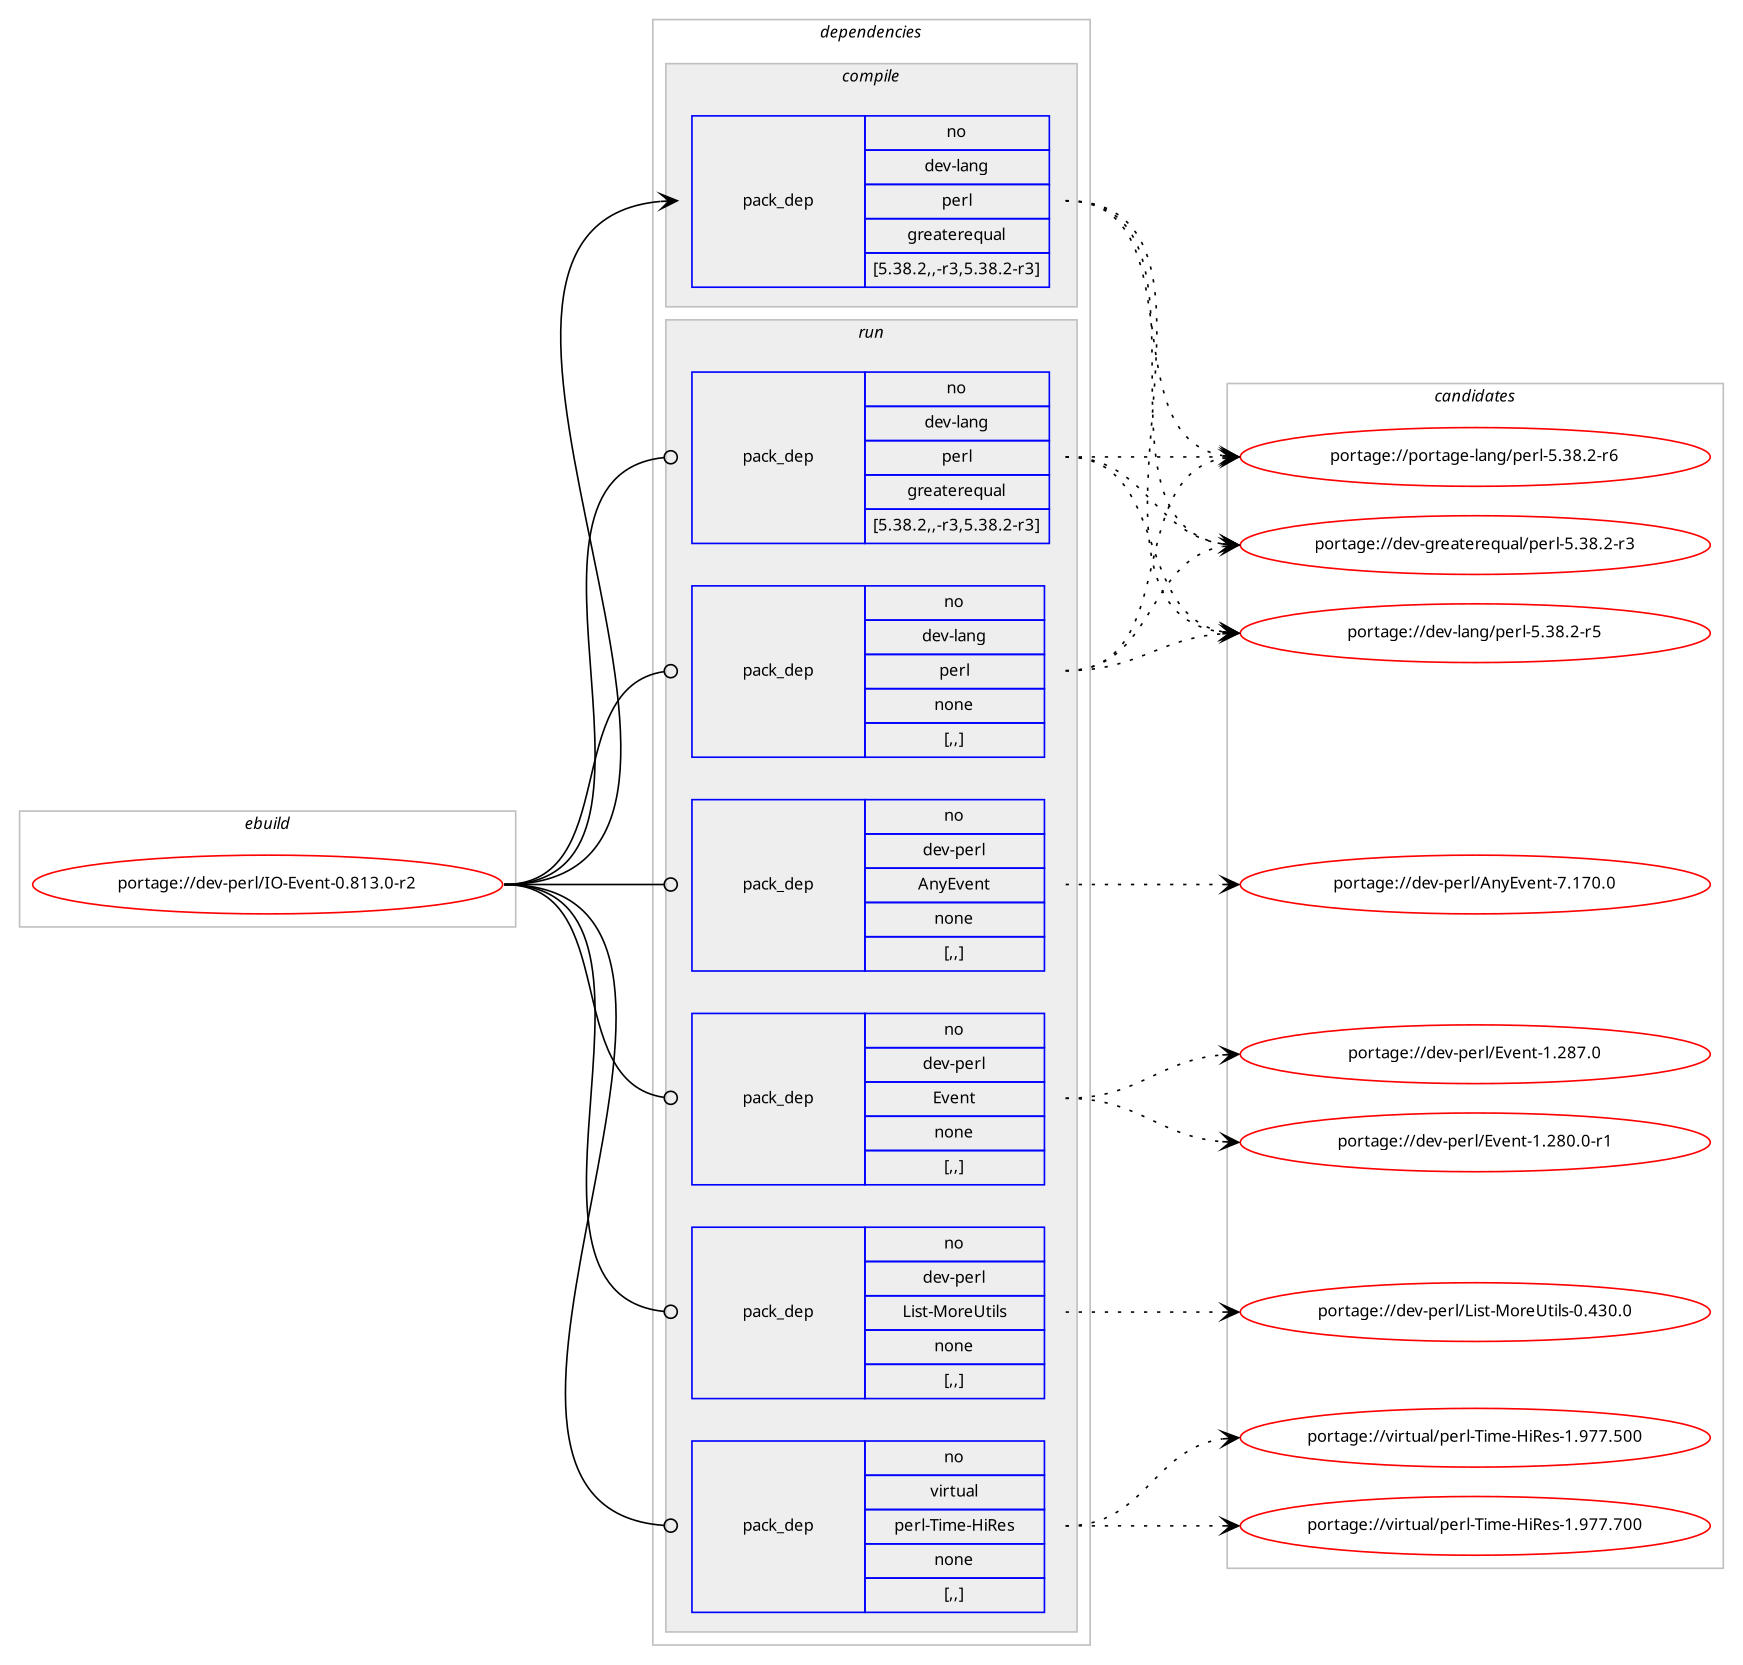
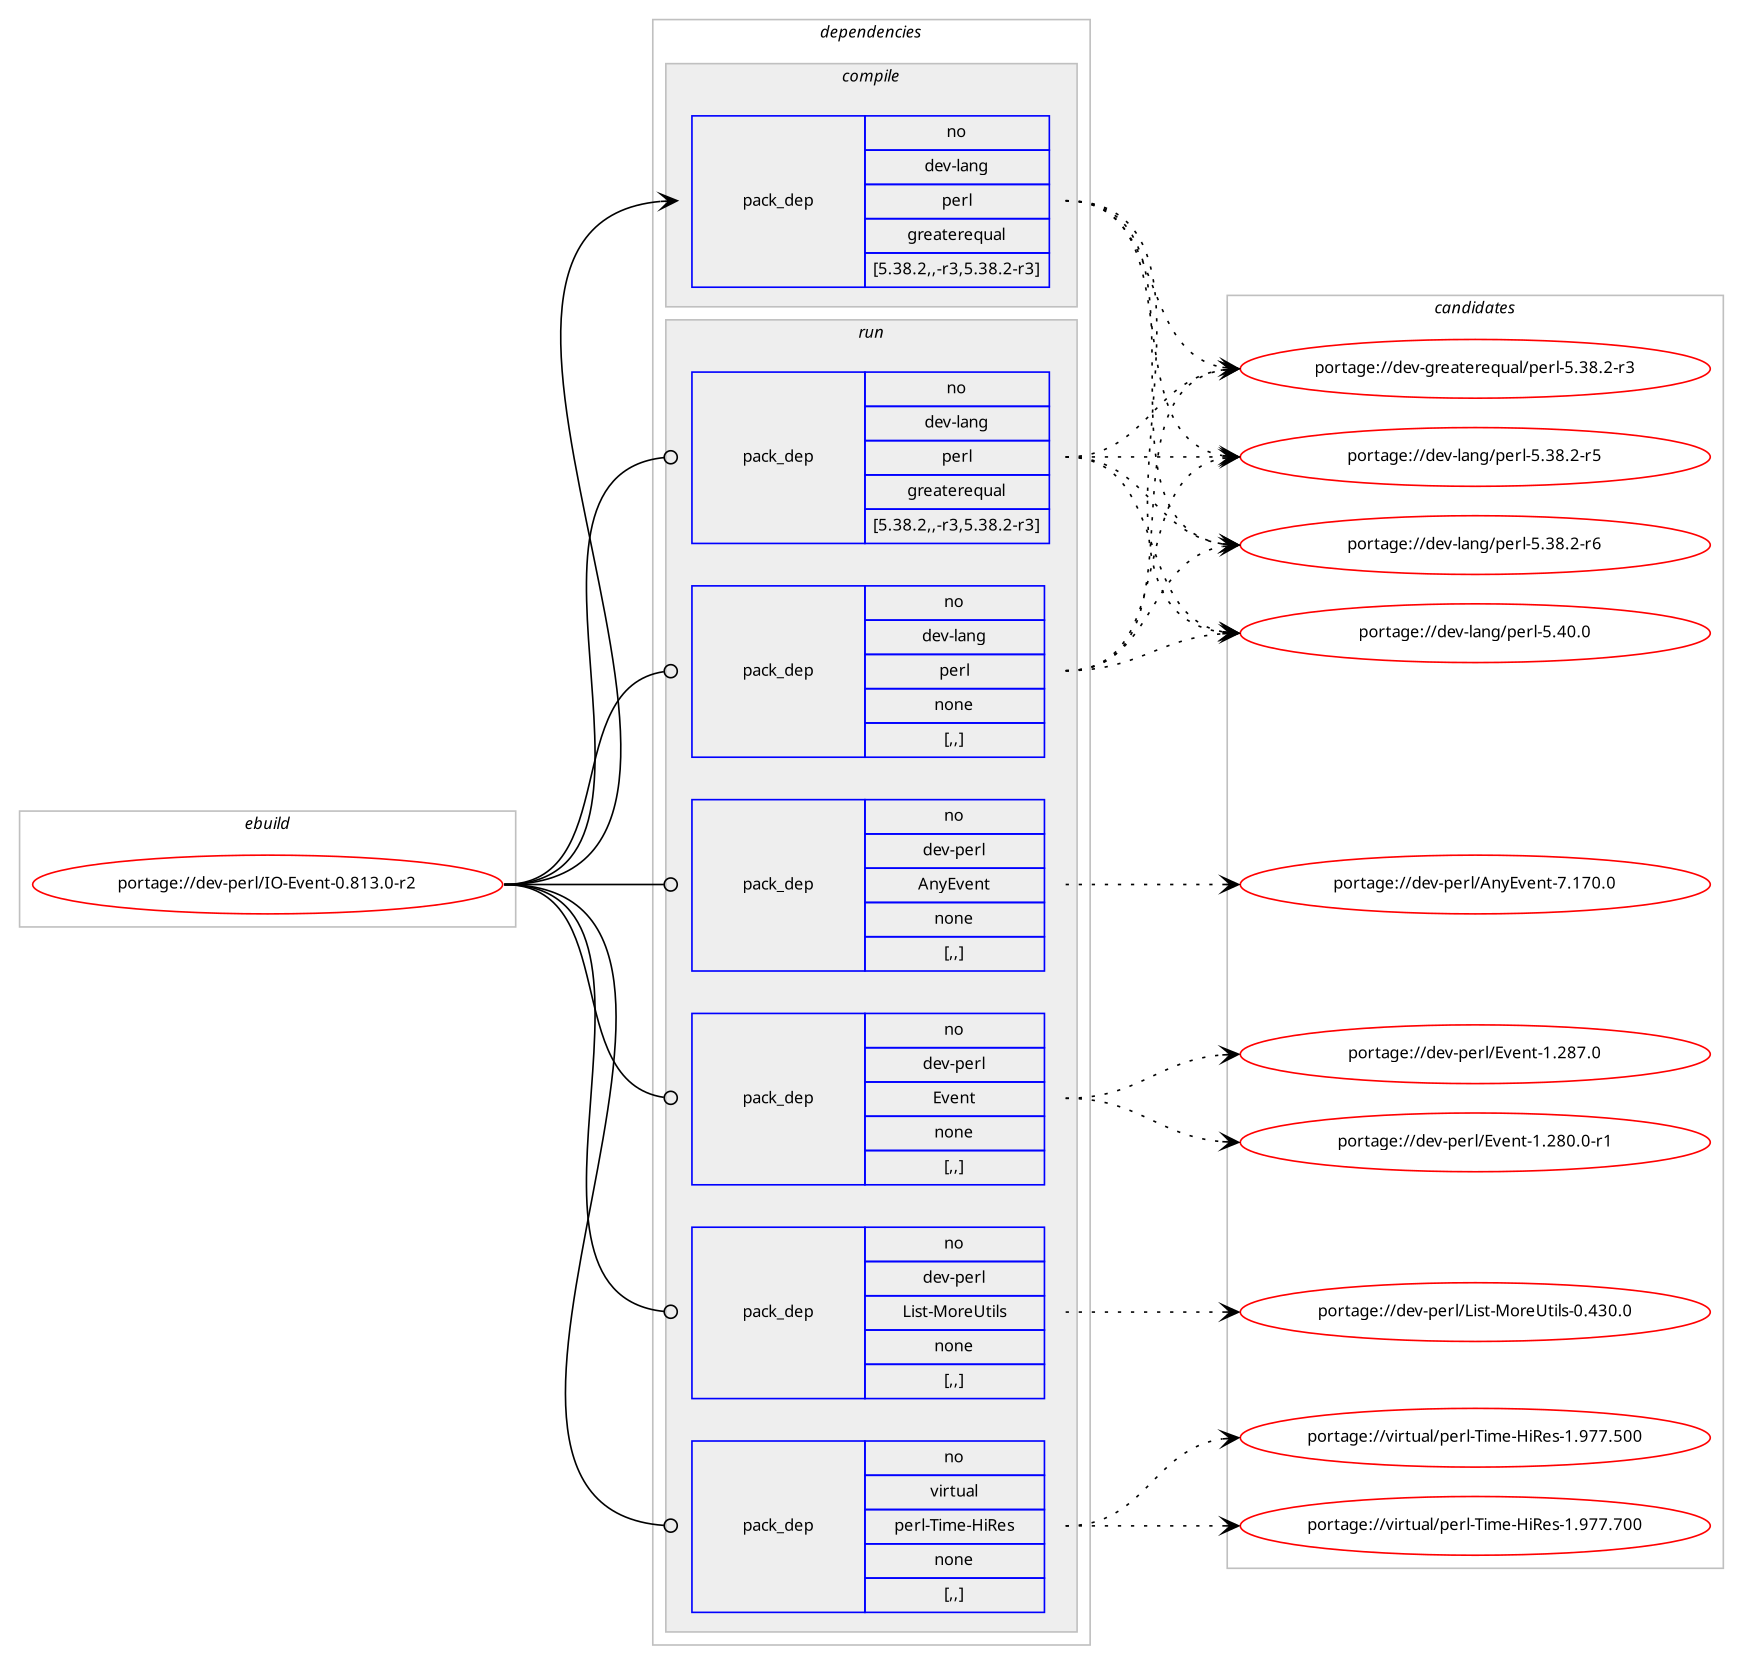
(1475, 457) -> (1475, 545)
none -> (1475, 633)
